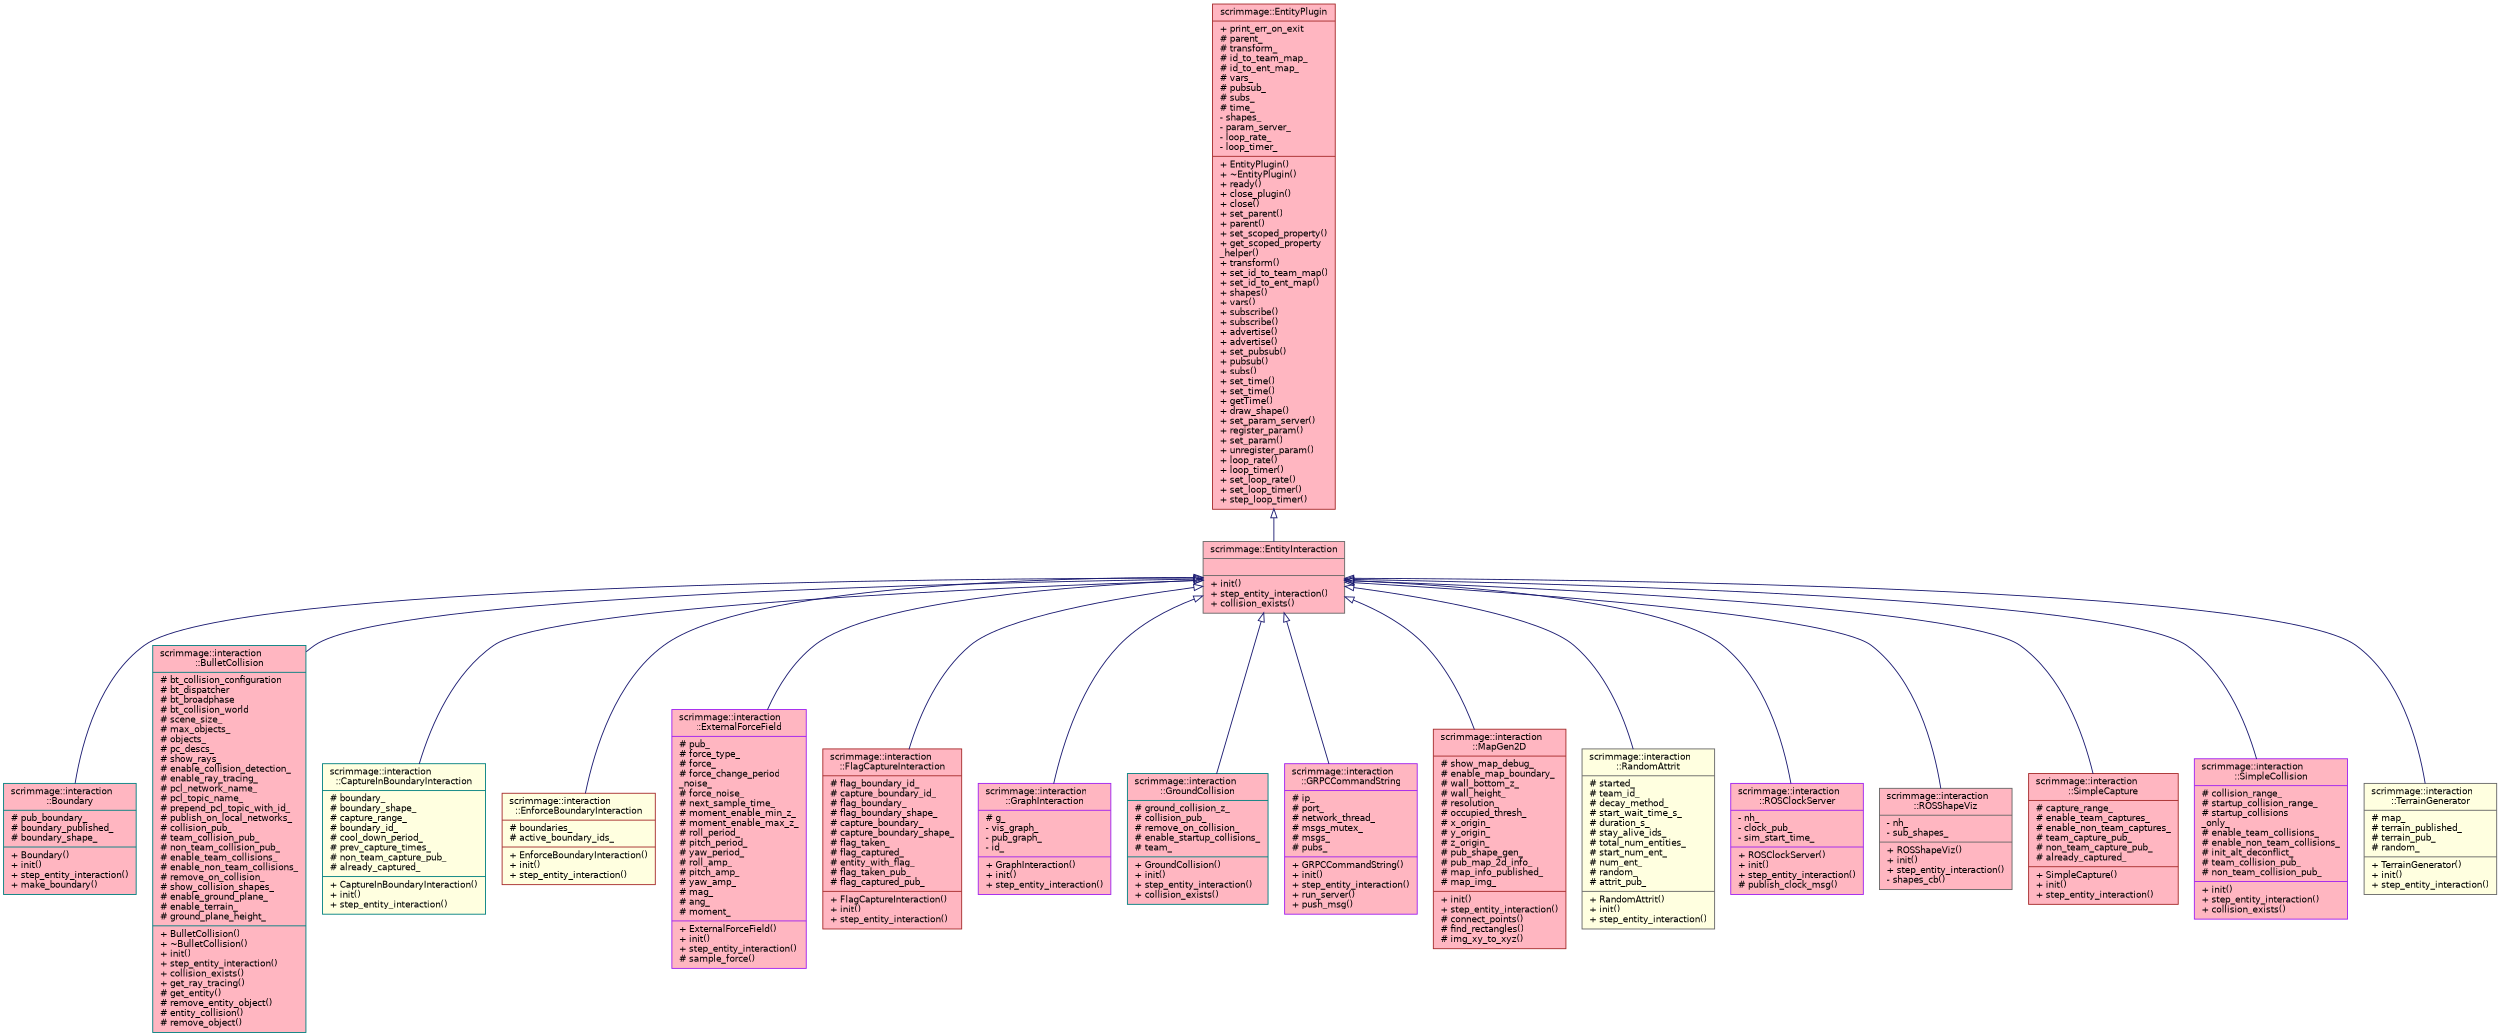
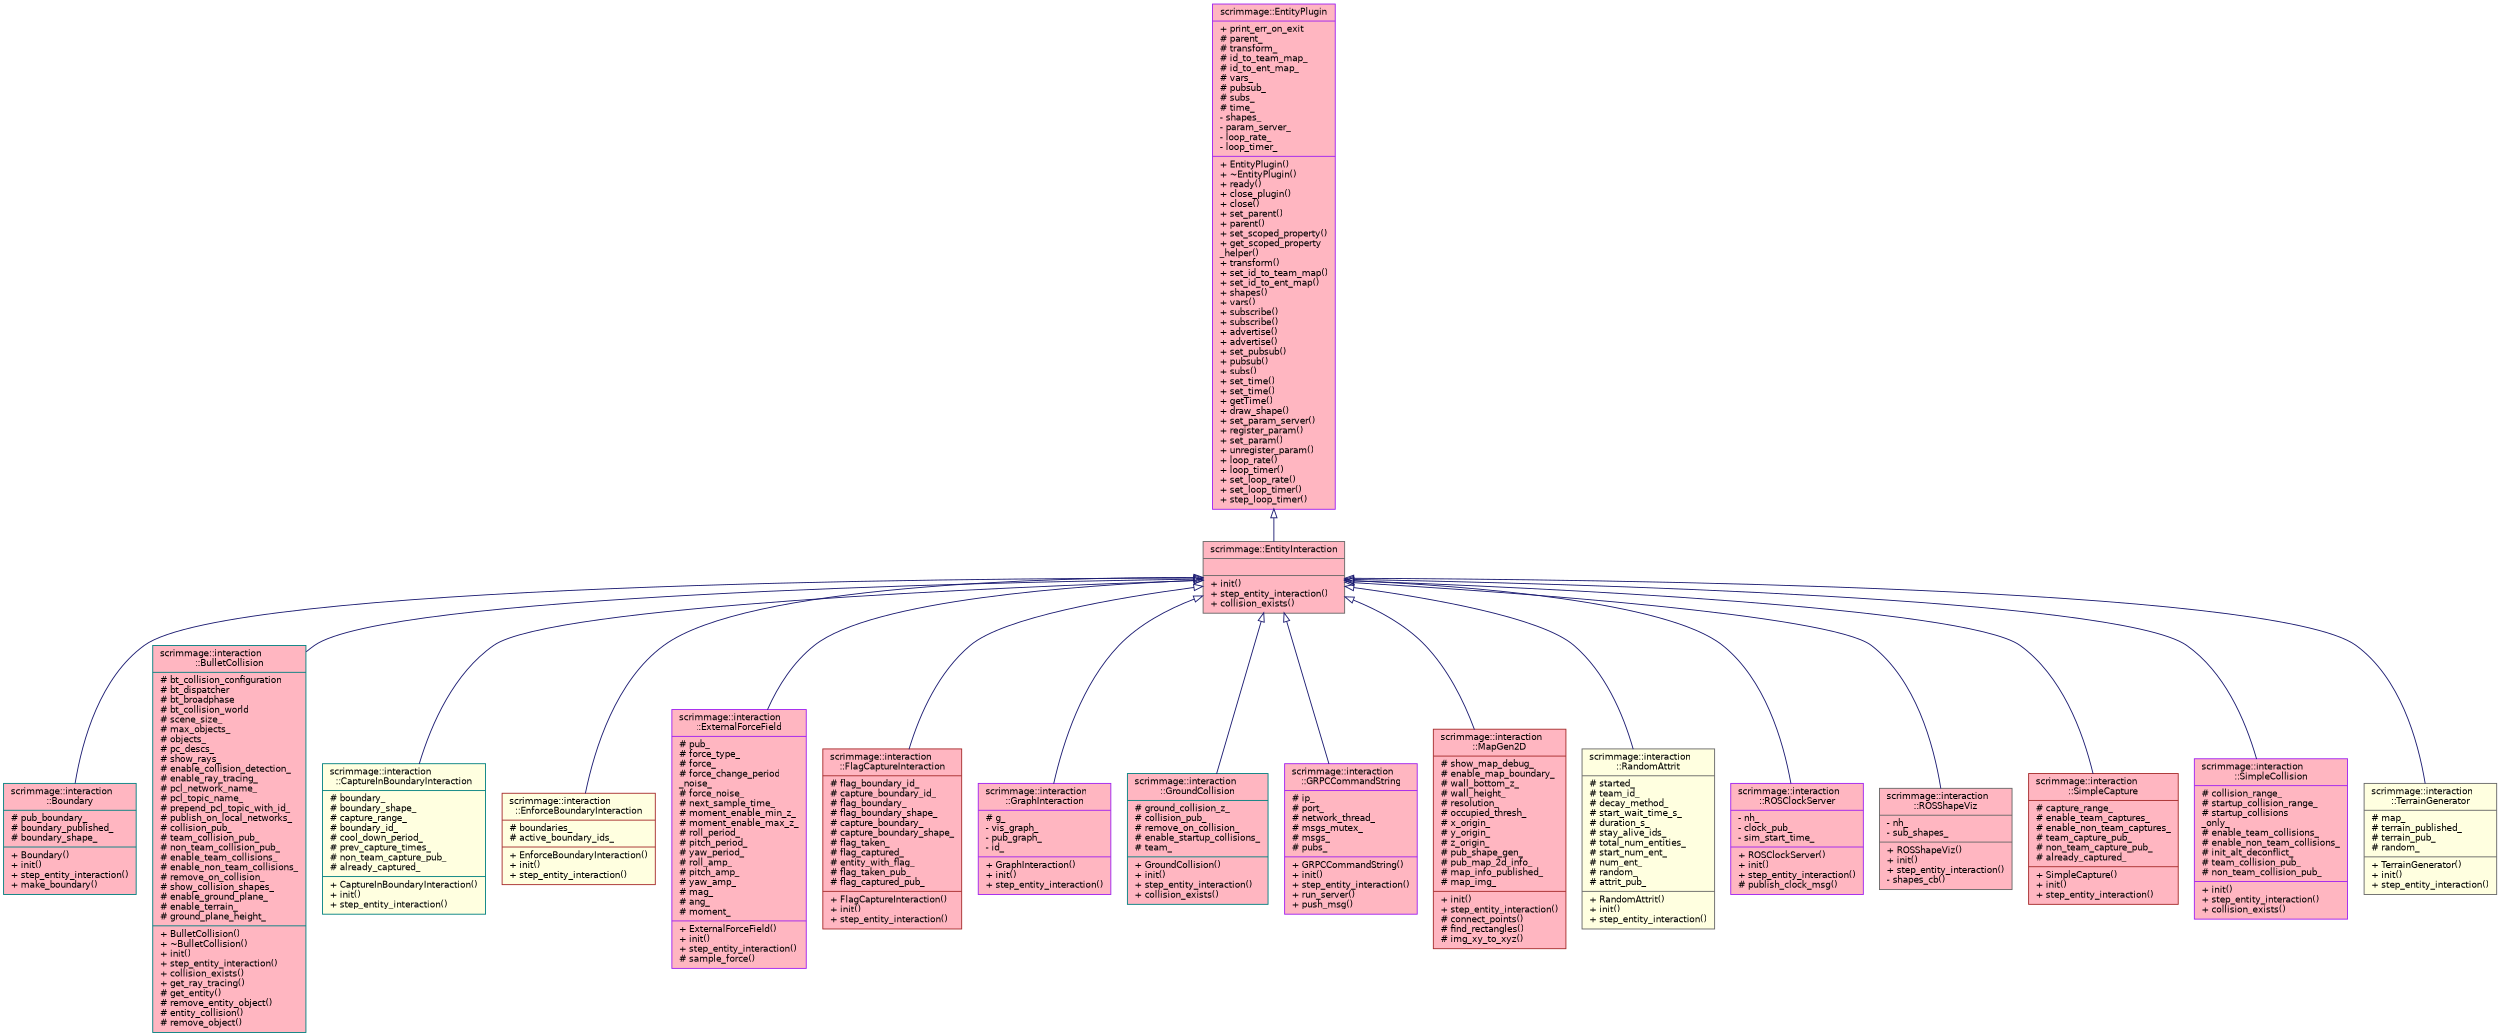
(1274, 257) -> (1274, 257)
